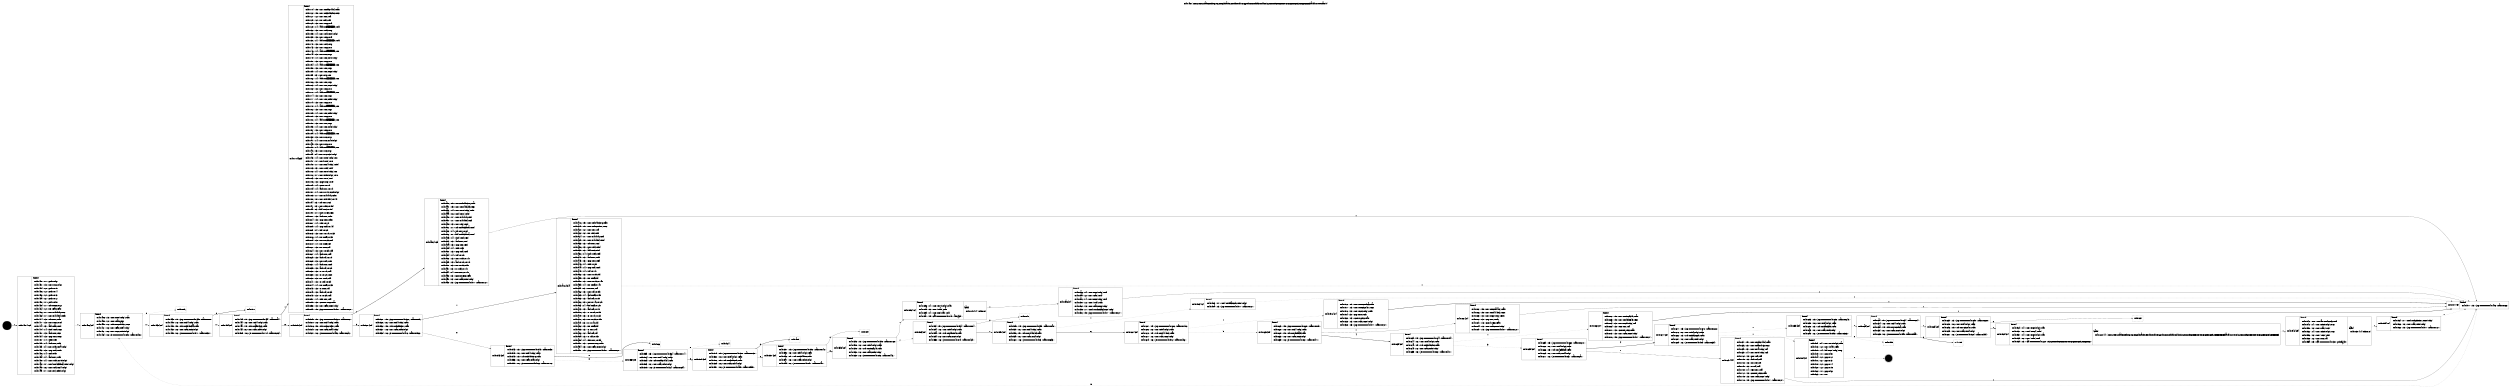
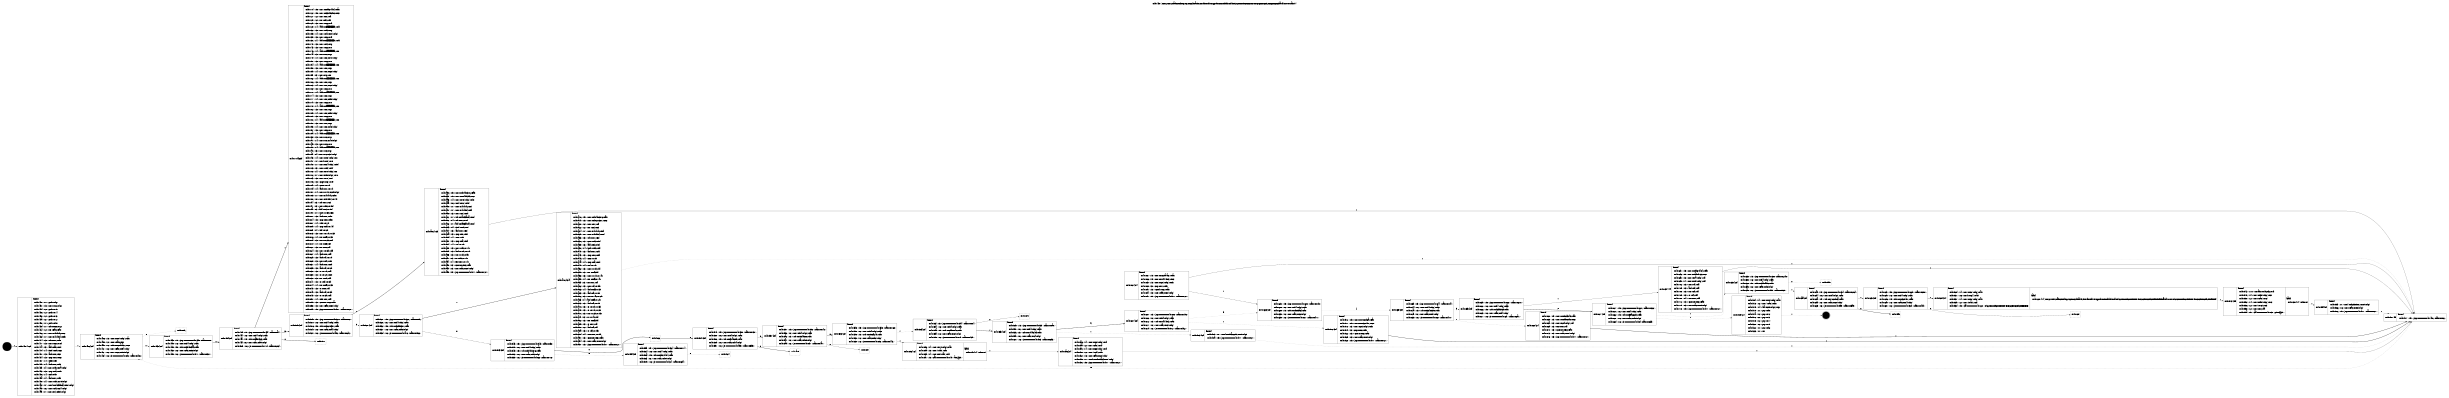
(228, 312) -> (298, 341)
(215, 326) -> (215, 343)
(355, 326) -> (355, 326)
(1388, 331) -> (1223, 298)
(1355, 338) -> (1356, 310)
(689, 360) -> (676, 338)
